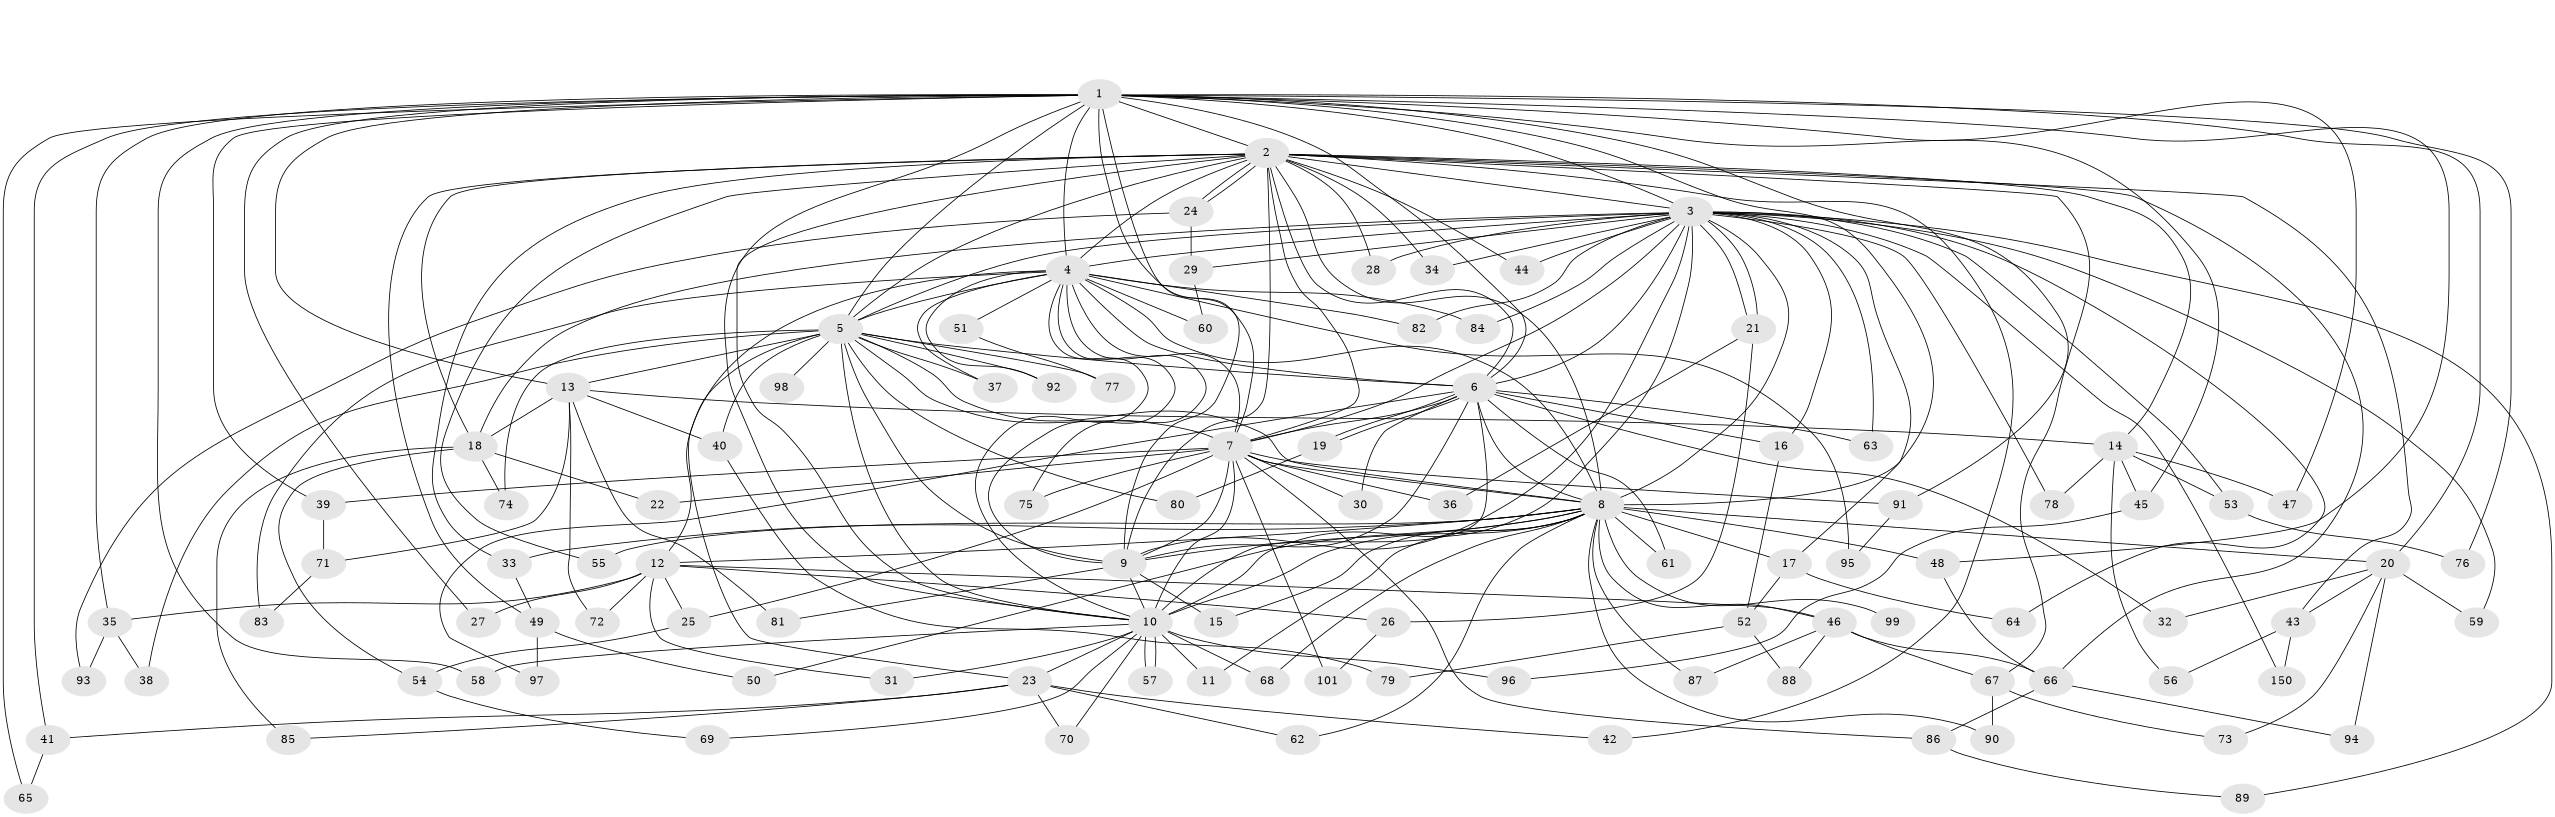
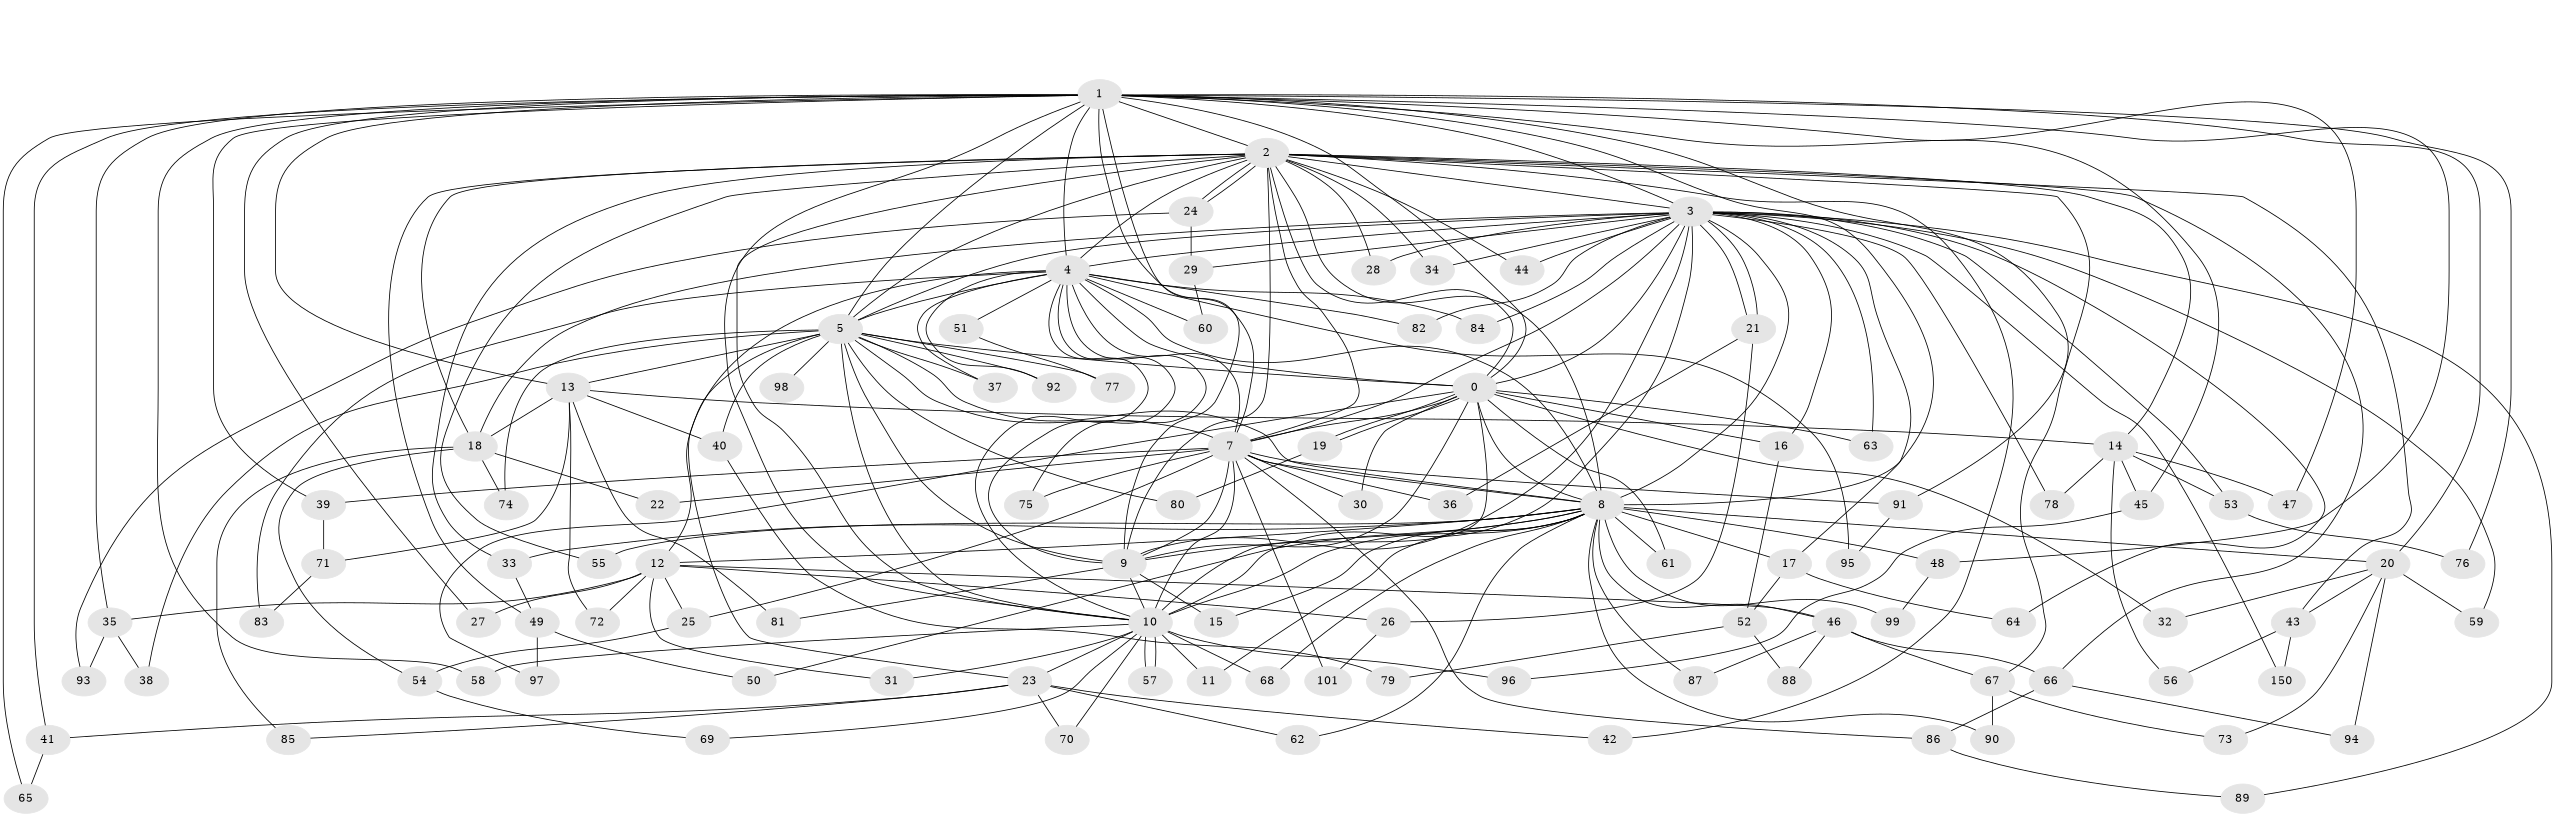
(1475, 388) -> (1475, 388)
(1981, 633) -> (1915, 593)
